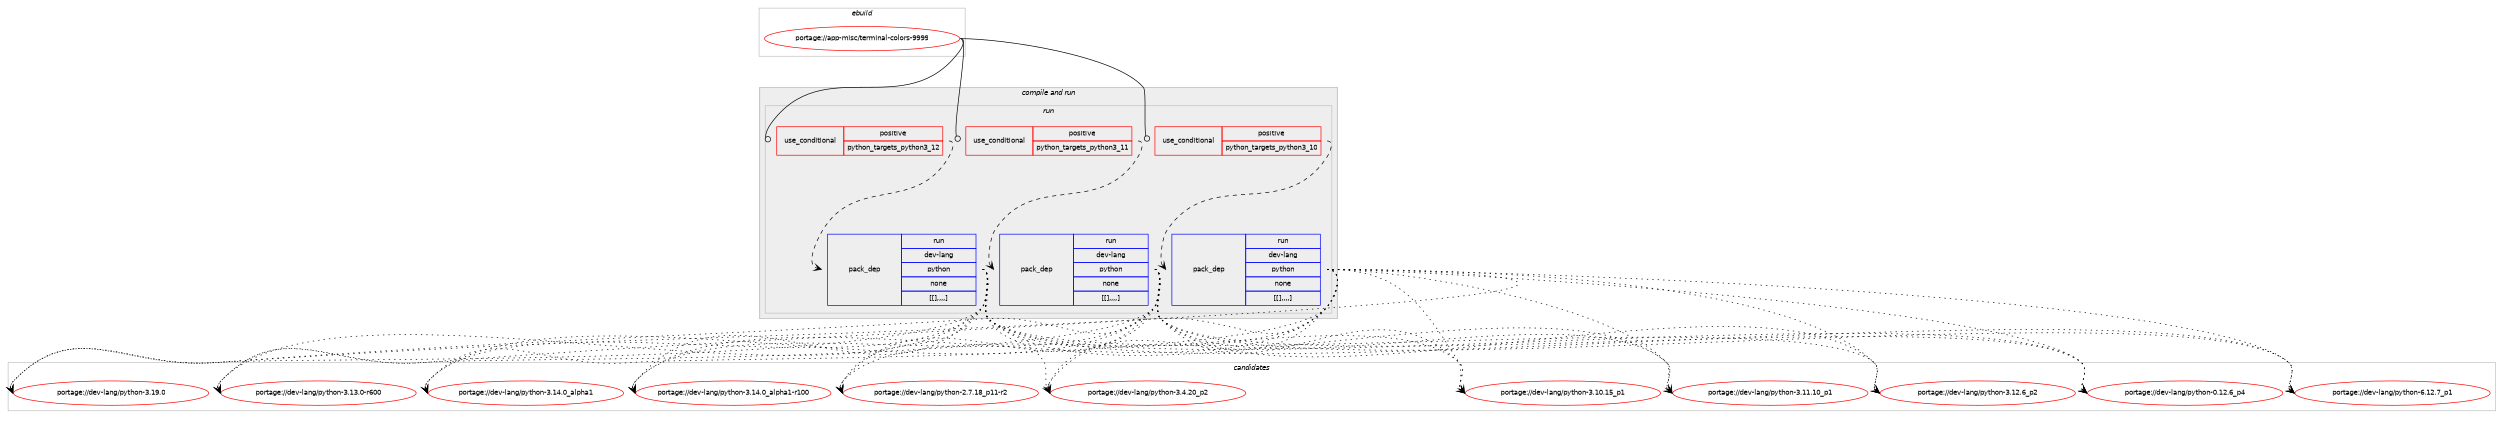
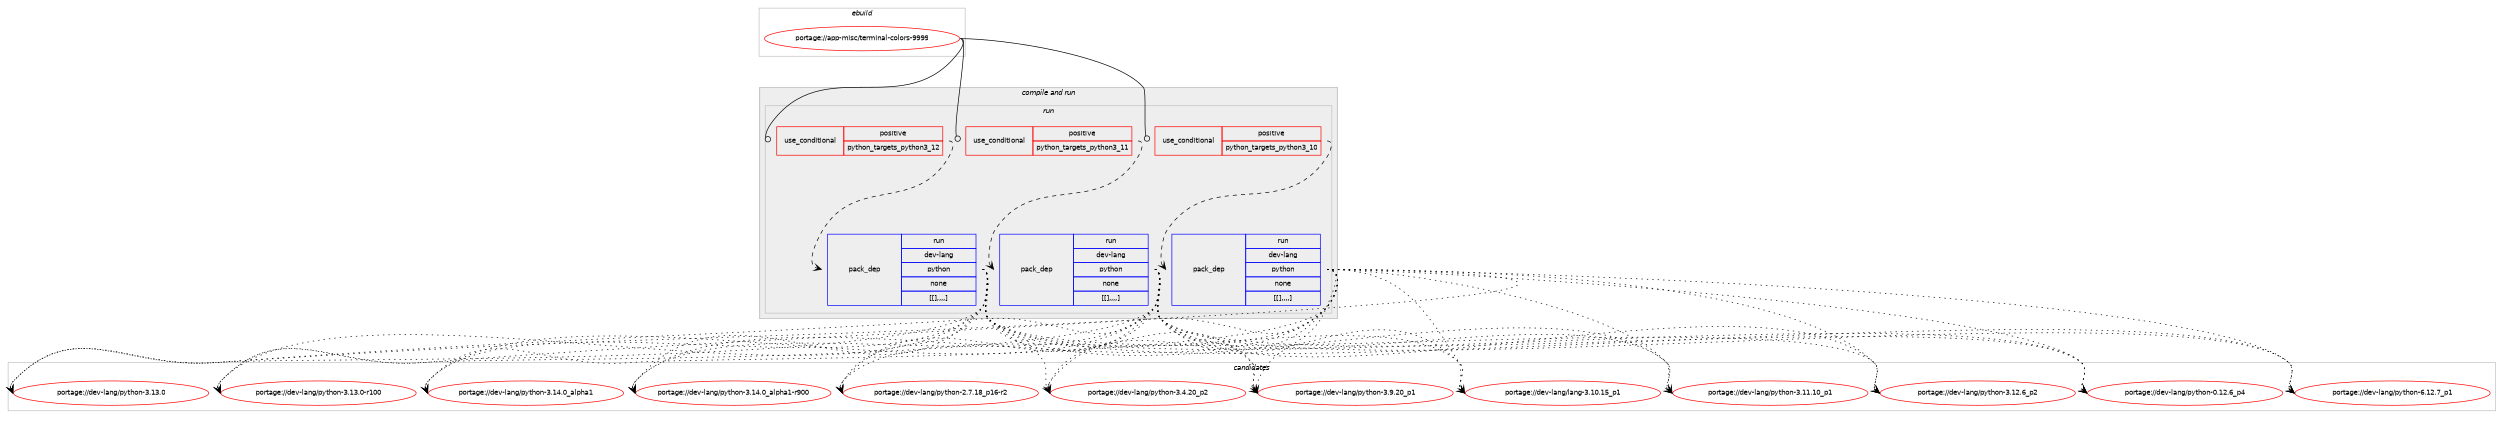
(111, 393) -> (111, 393)
(319, 393) -> (319, 393)
(733, 393) -> (733, 393)
(941, 393) -> (941, 393)
none -> (1356, 393)
(1563, 393) -> (1563, 393)
